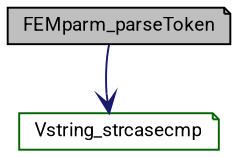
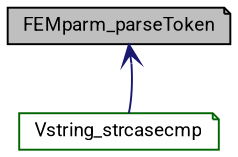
(106, 69) -> (132, 89)
